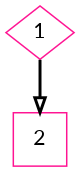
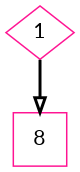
(40, 139) -> (40, 139)
